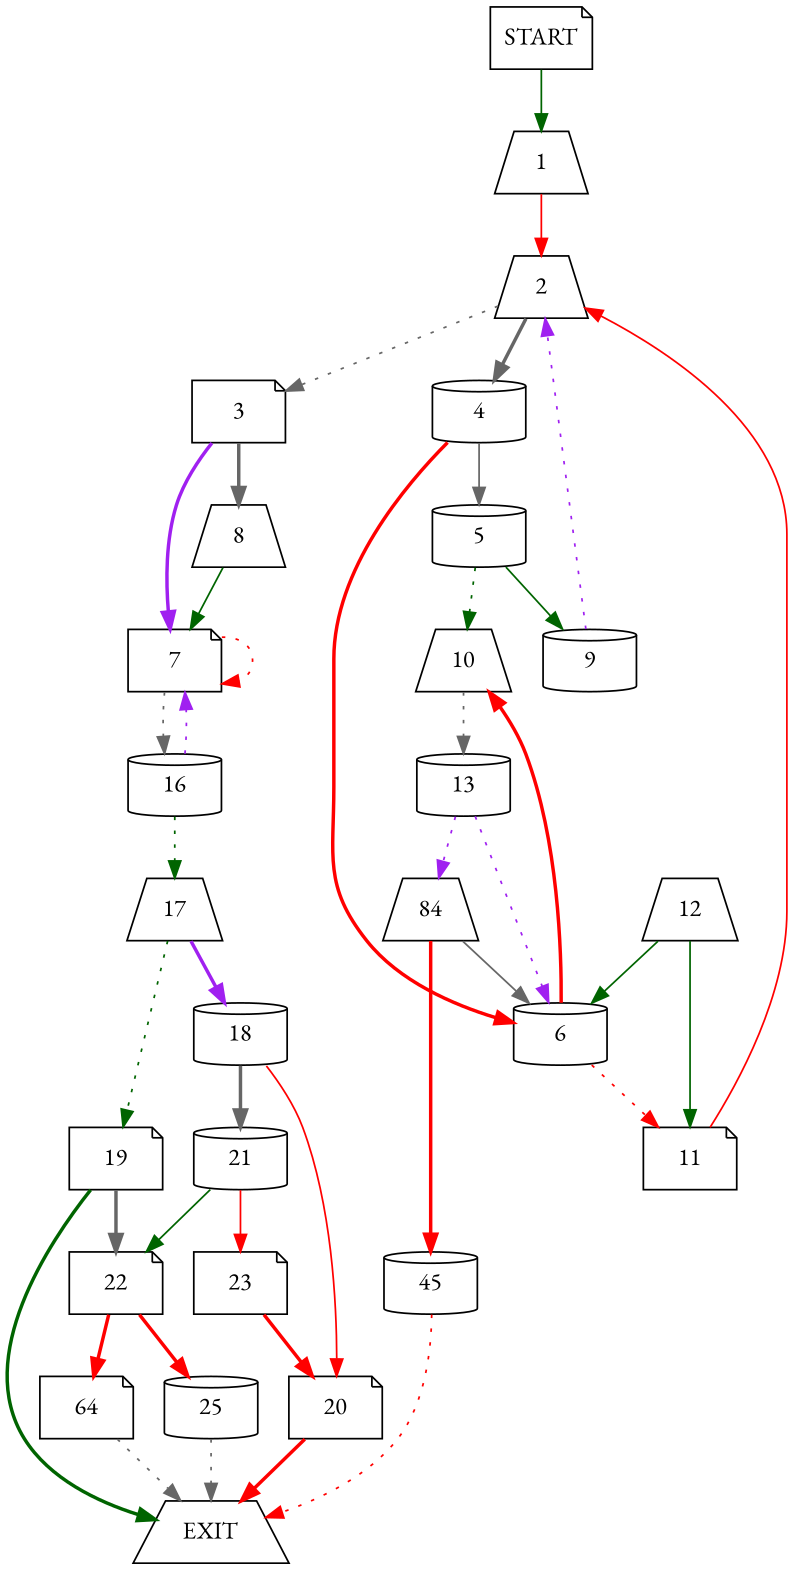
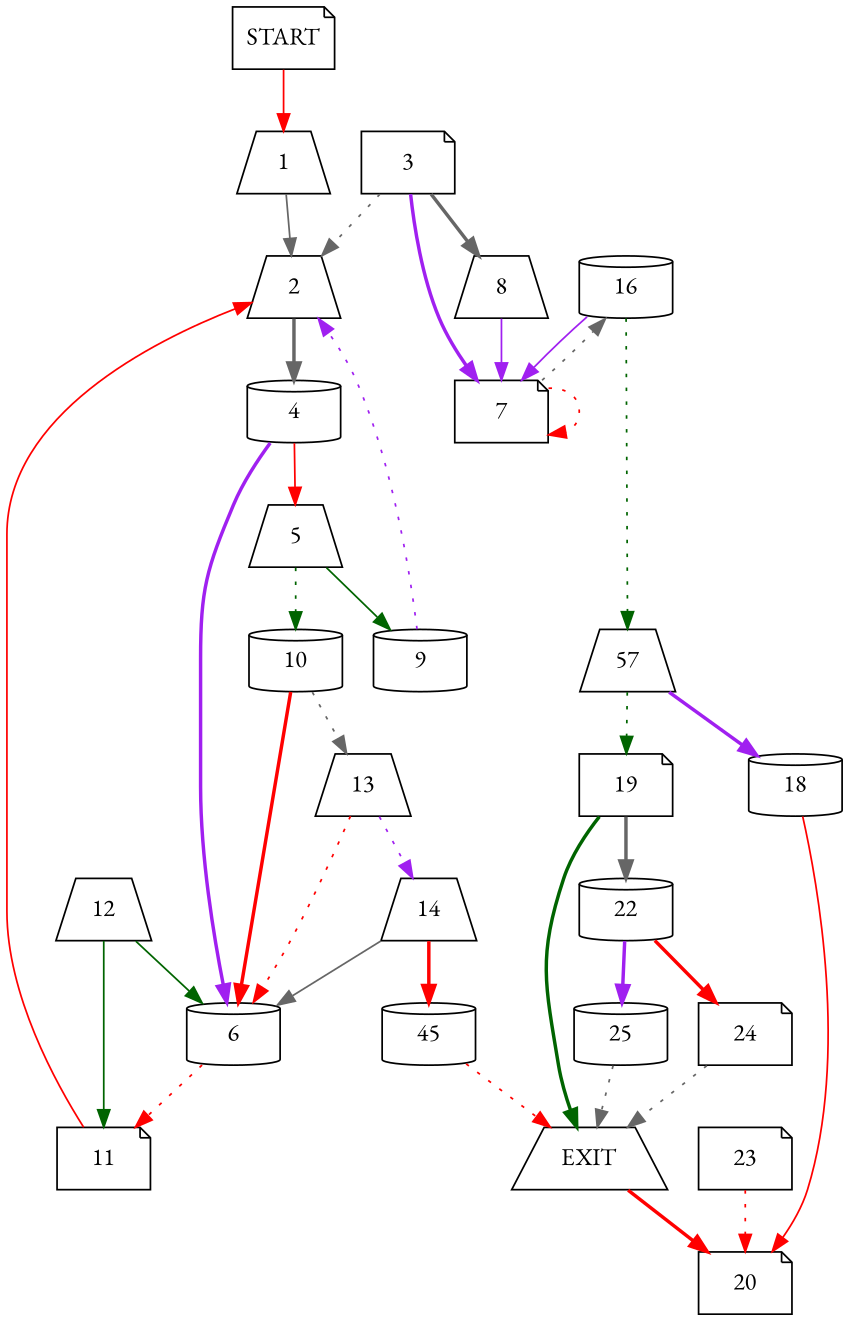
(541, 92) -> (284, 92)
(541, 216) -> (288, 216)
(400, 345) -> (357, 218)
(479, 465) -> (295, 465)
(479, 536) -> (296, 536)
(211, 591) -> (501, 341)
(464, 661) -> (296, 661)
(186, 732) -> (560, 342)
(334, 755) -> (201, 707)
(464, 785) -> (363, 785)
(550, 850) -> (266, 839)
(509, 901) -> (310, 903)
(175, 910) -> (628, 661)
(431, 910) -> (429, 910)
(240, 1159) -> none
(116, 1283) -> (626, 910)
(158, 1339) -> (624, 963)
(283, 1339) -> (745, 1212)
(87, 1408) -> (745, 1034)
(280, 1464) -> (661, 1215)
